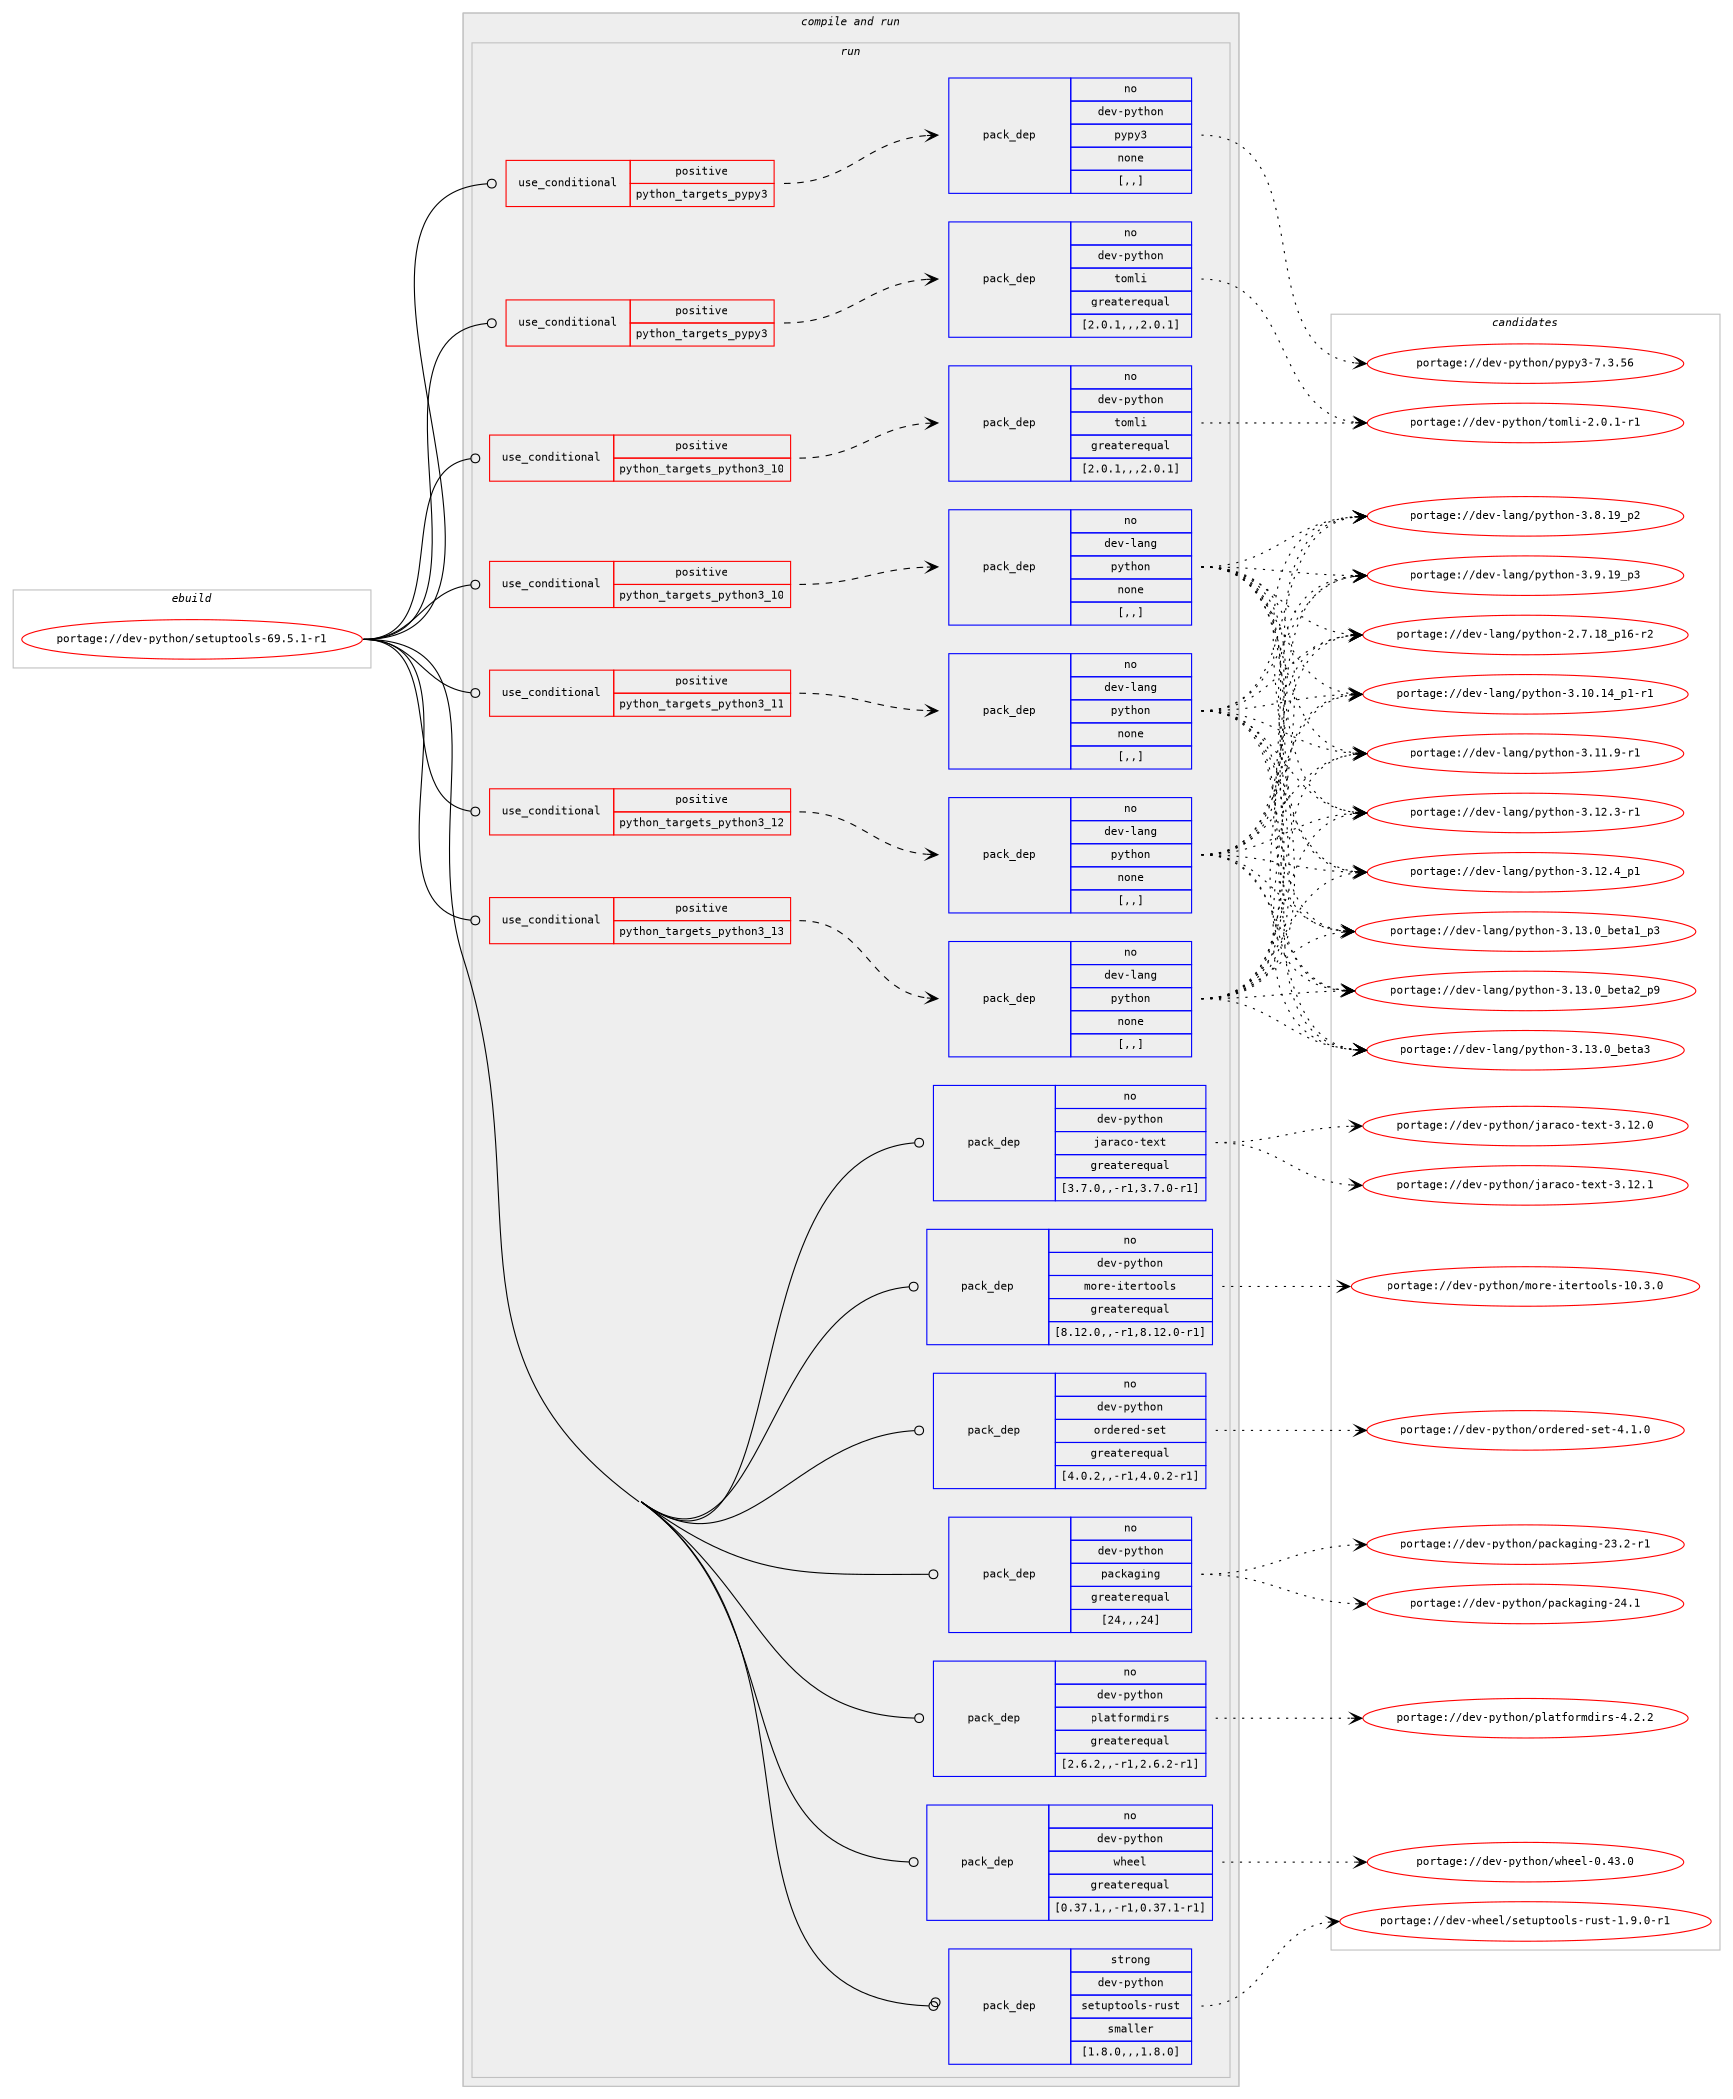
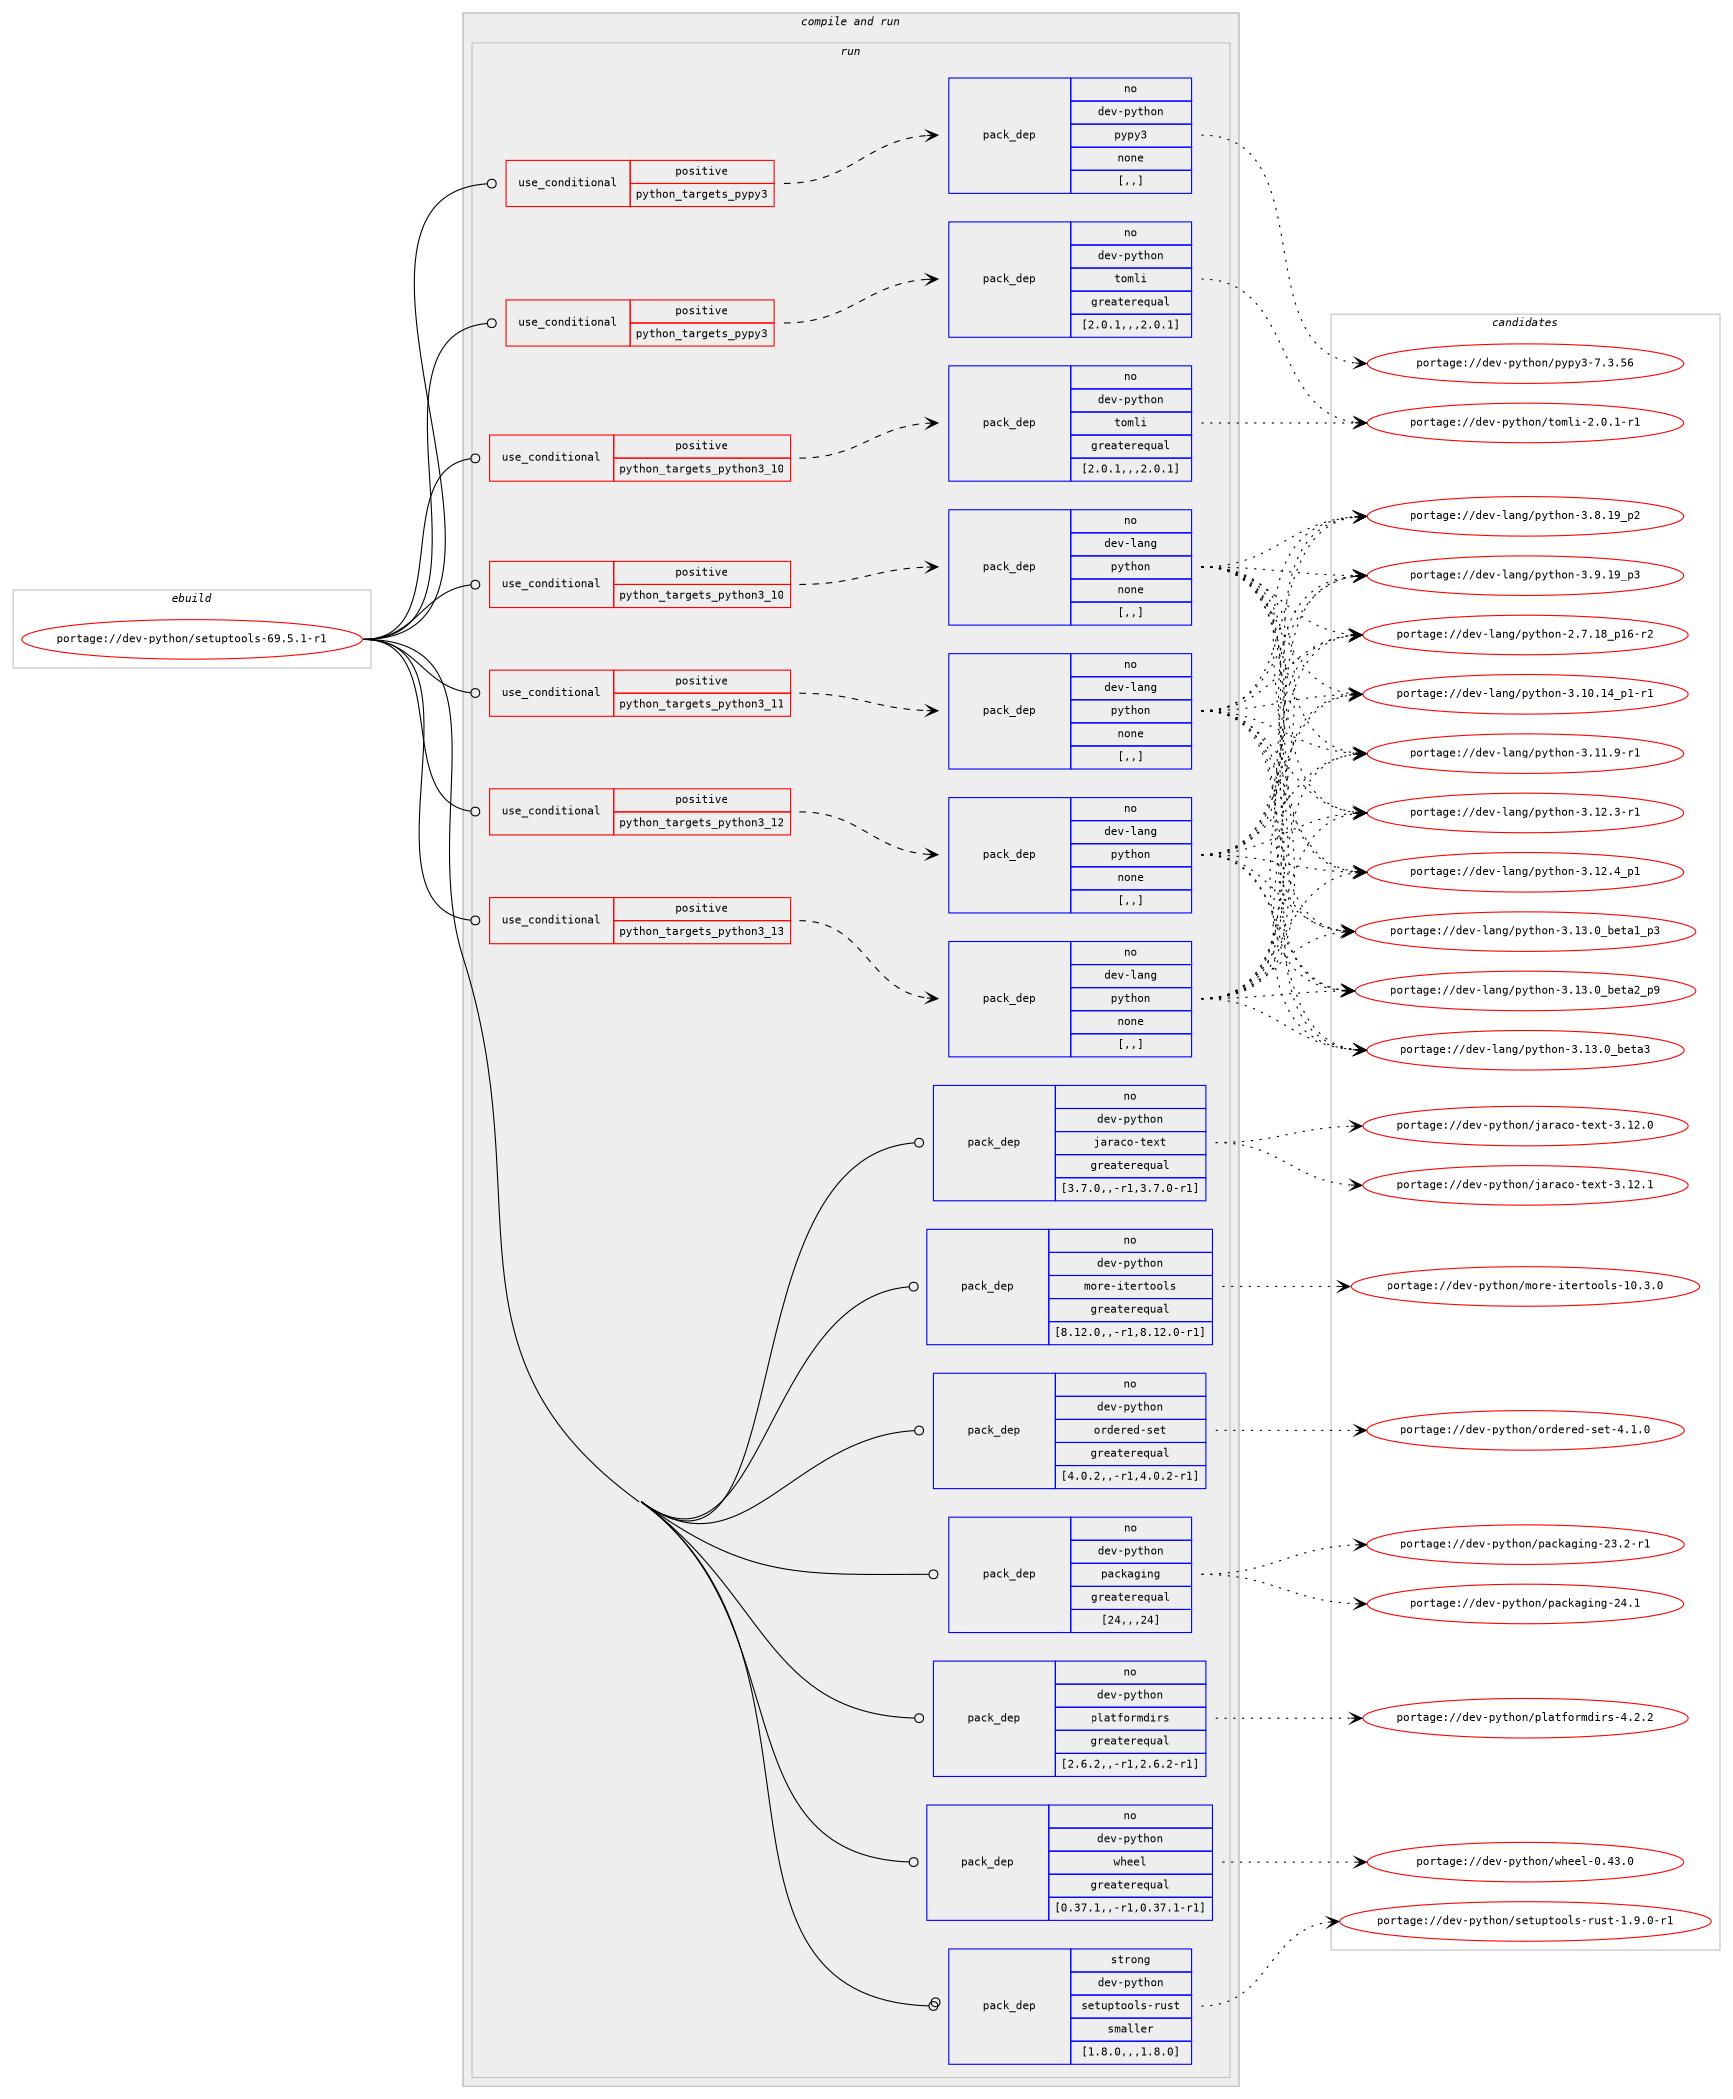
(1526, 1921) -> (1526, 1921)
